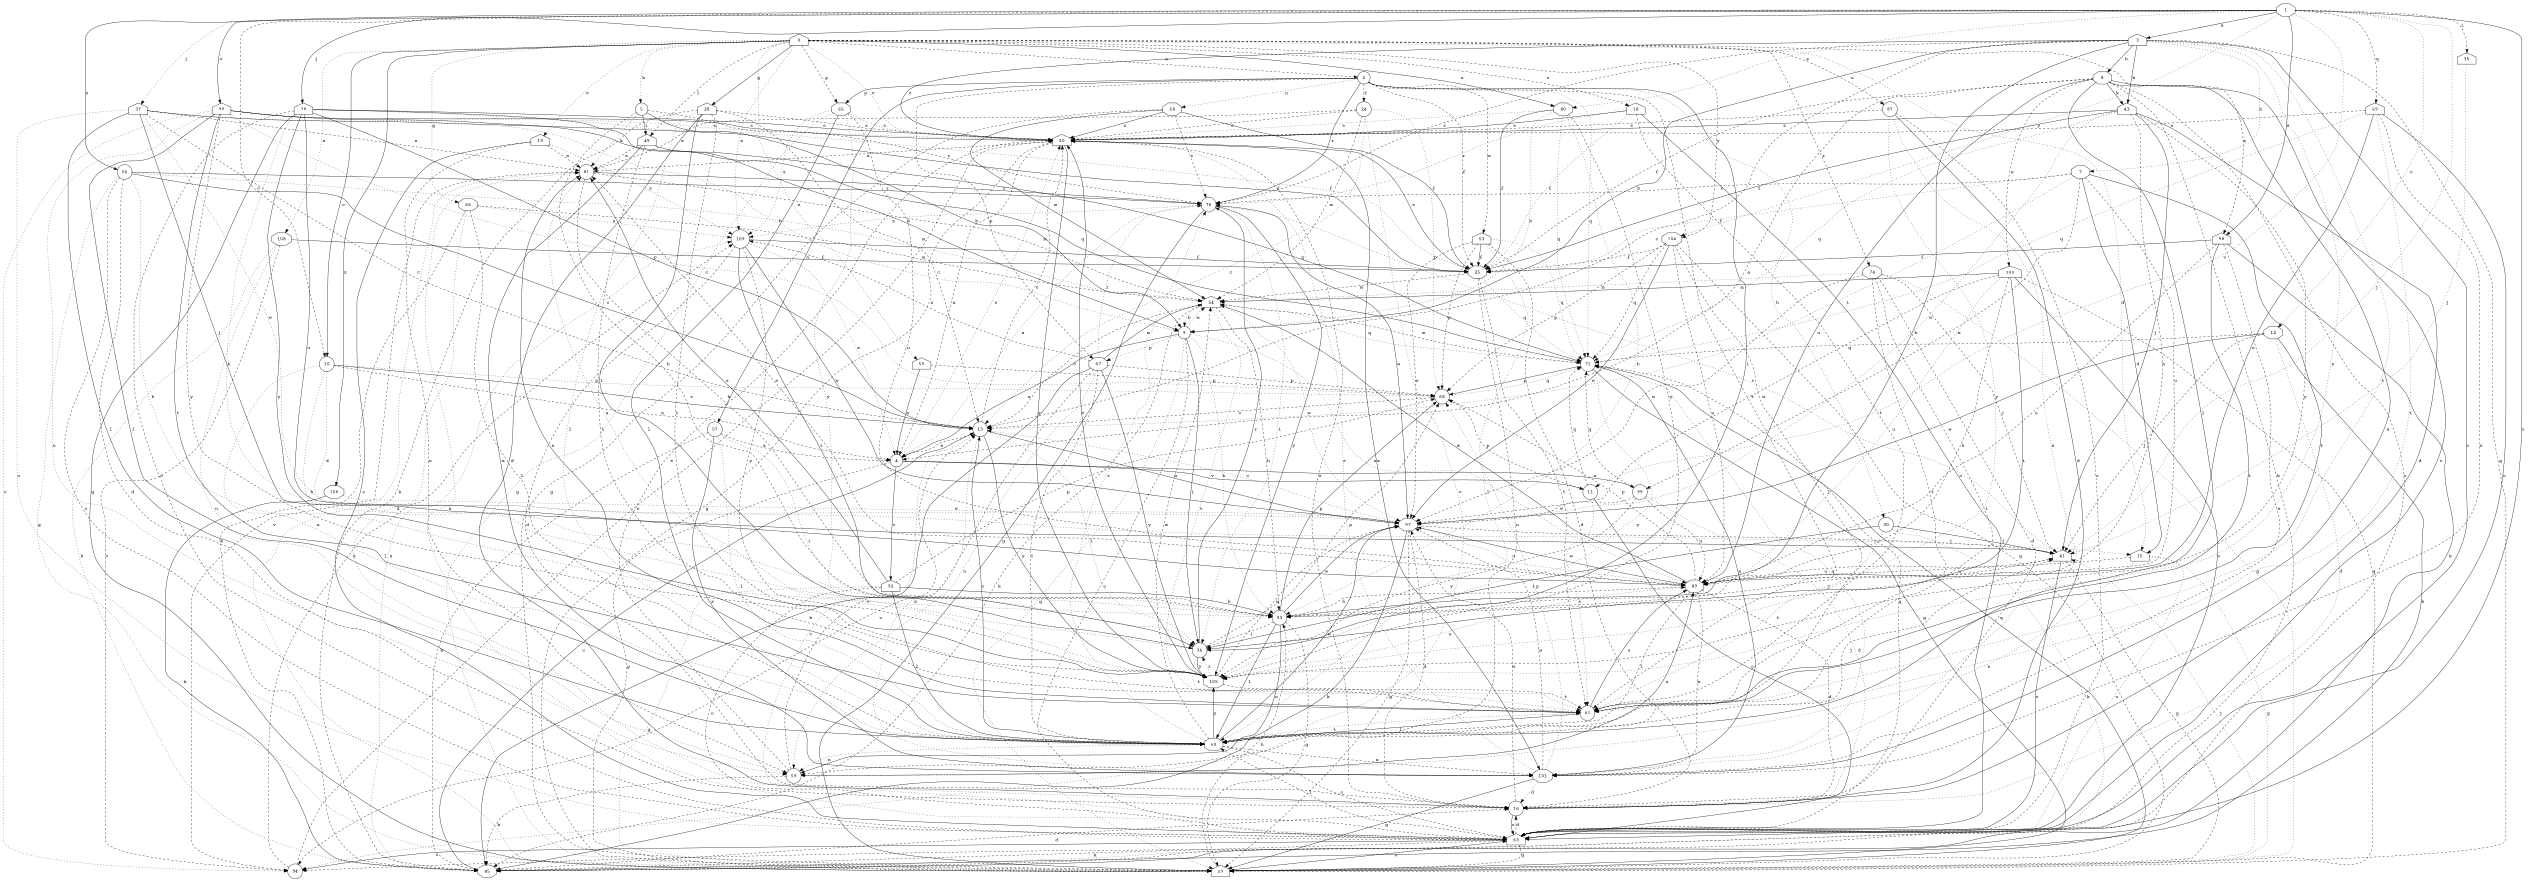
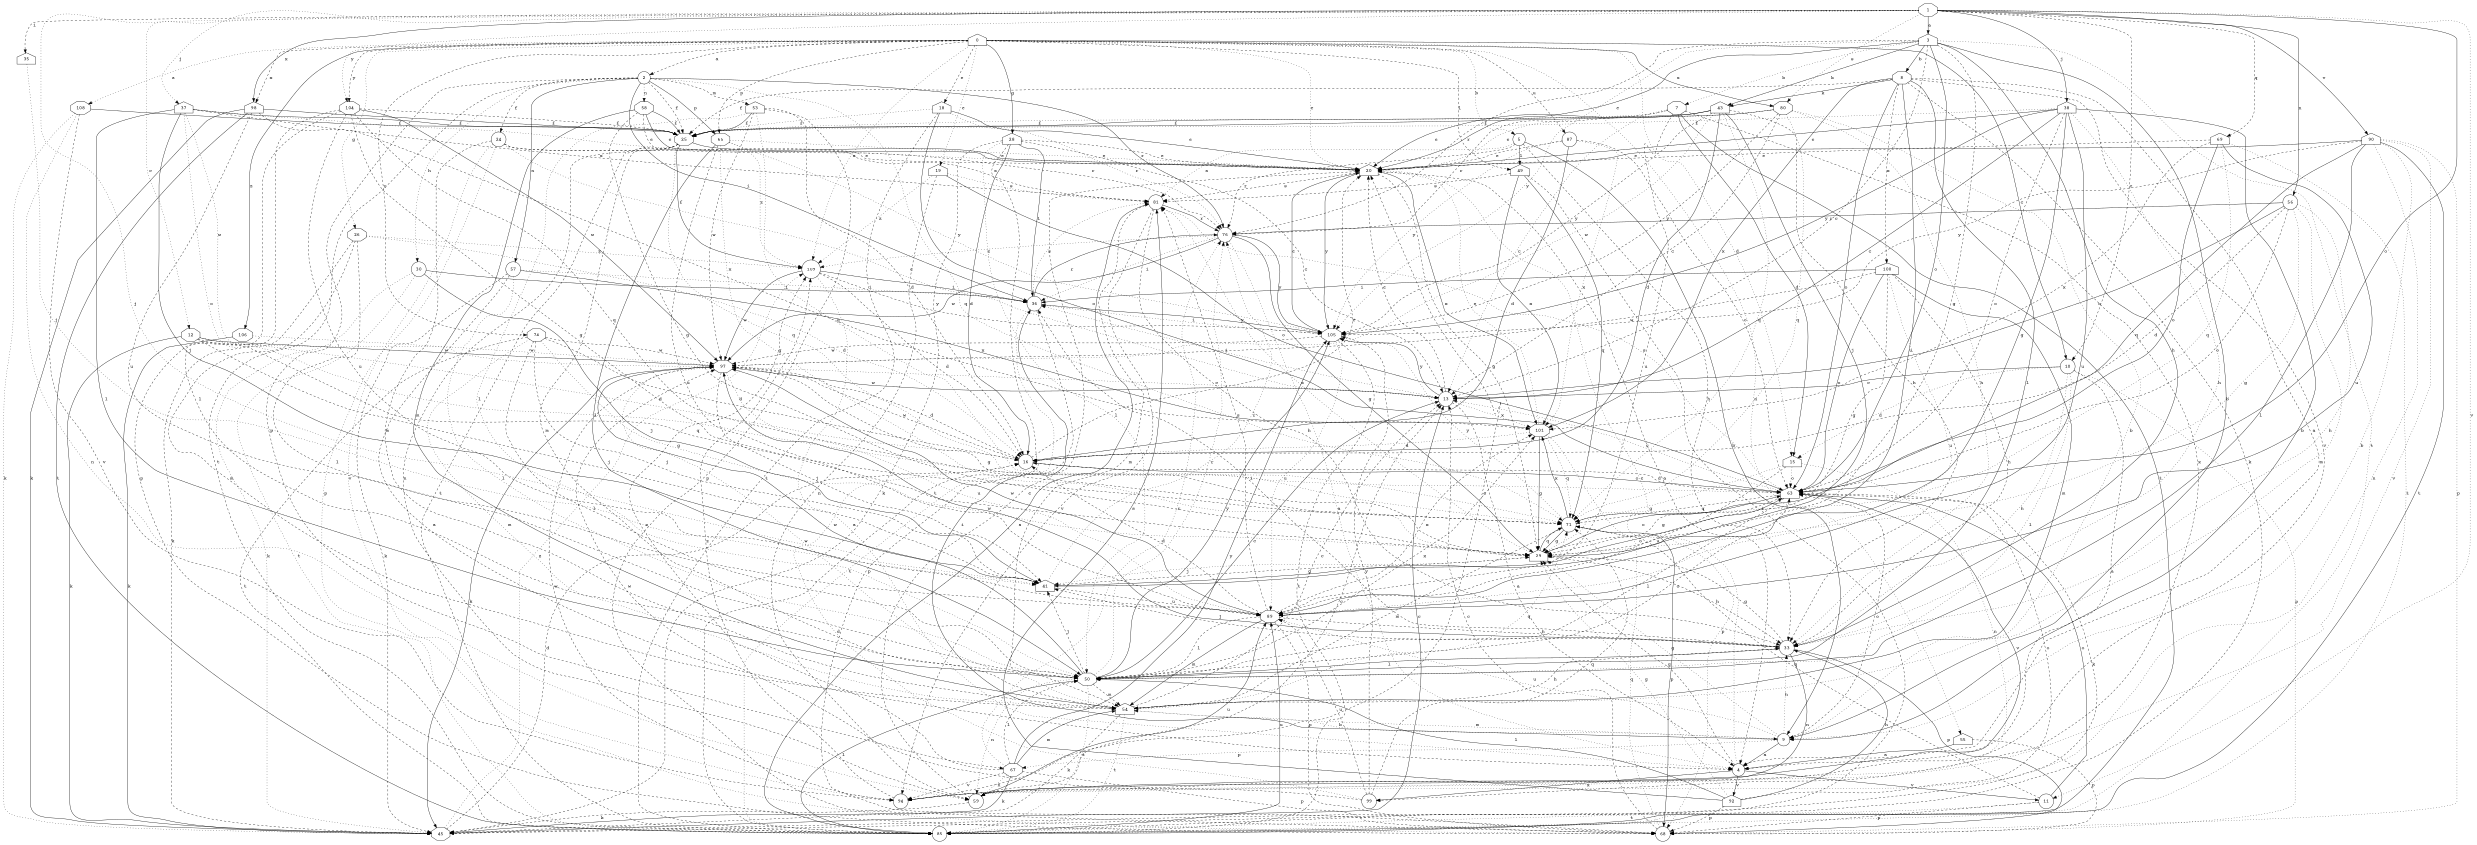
(562, 156) -> (1001, 187)
(1107, 256) -> (699, 241)
(1848, 302) -> (1519, 251)
(516, 316) -> (1636, 273)
(1534, 616) -> (573, 642)
